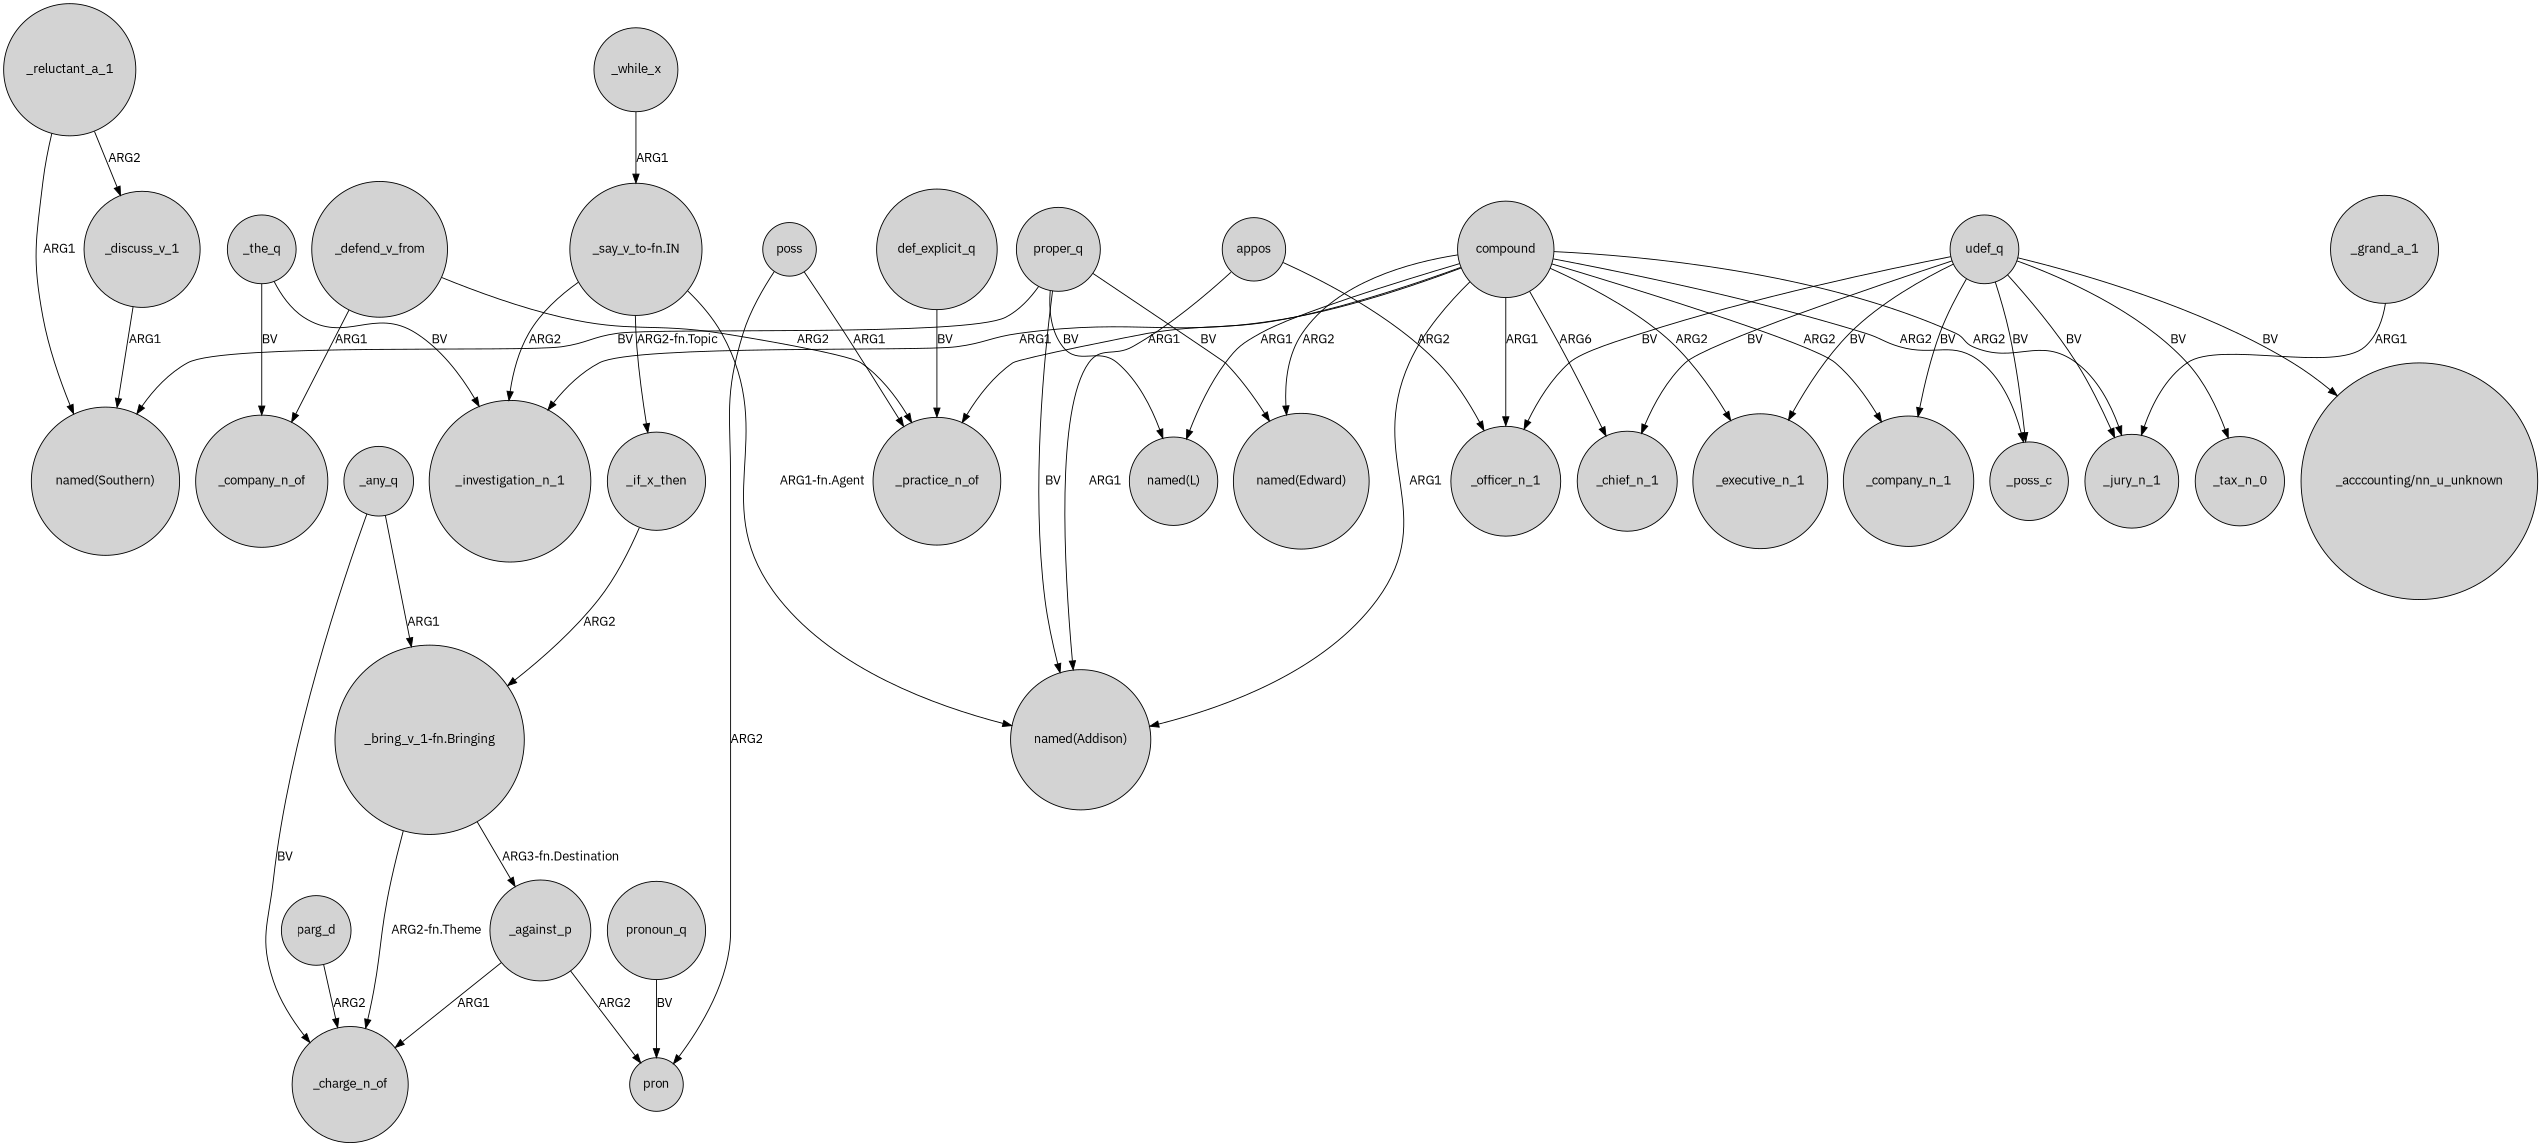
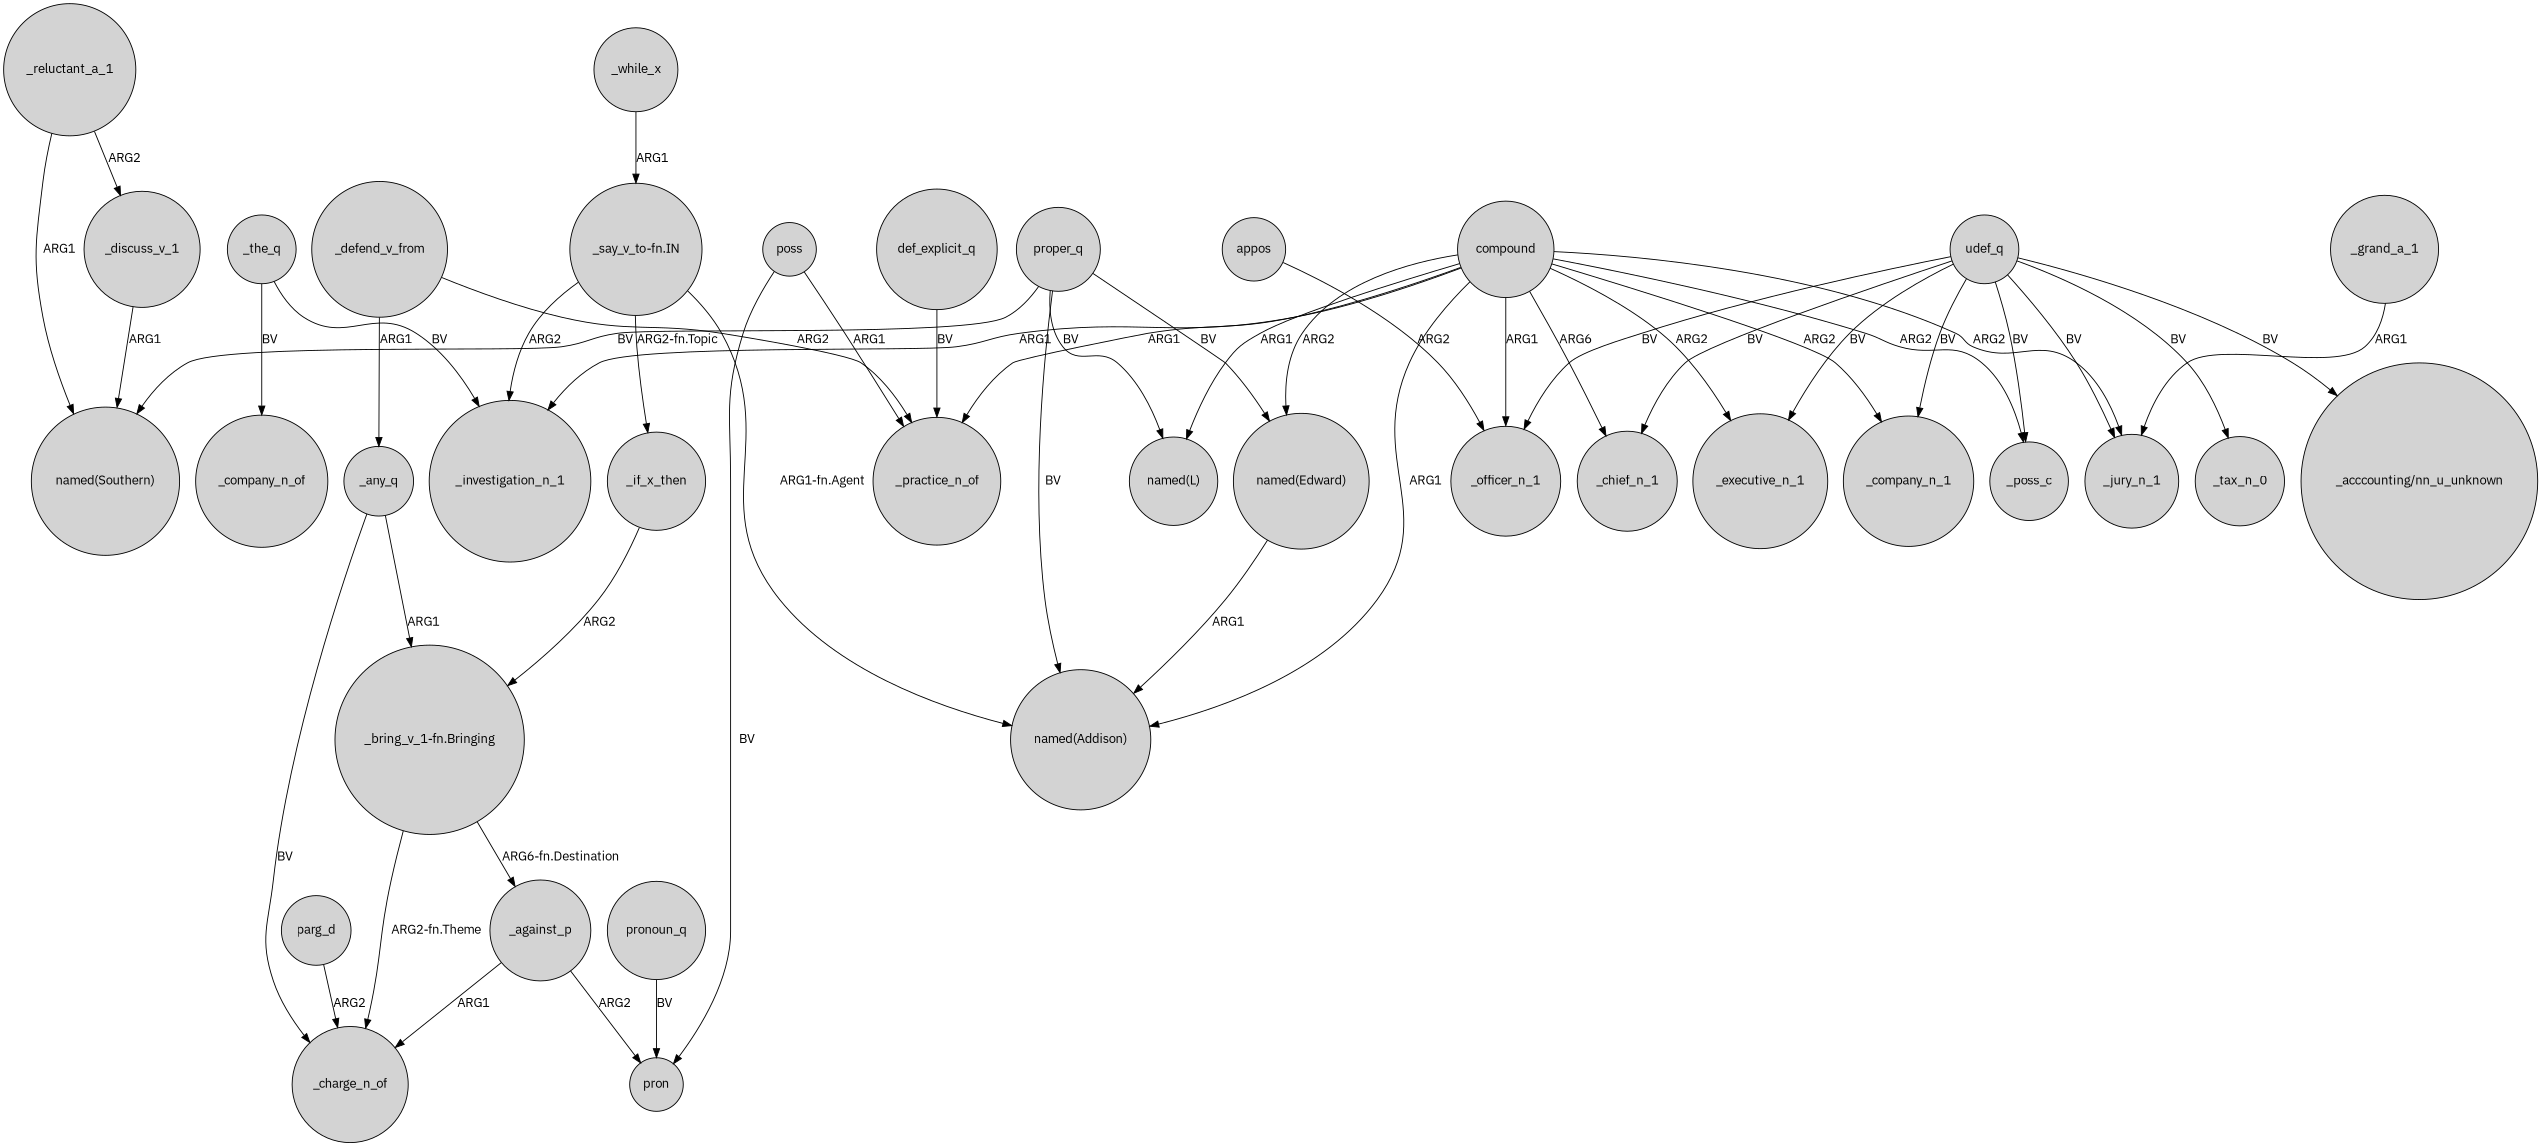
(322, 362) -> (379, 377)
(1070, 424) -> (1209, 618)
(747, 740) -> (747, 740)
(561, 857) -> (561, 857)
